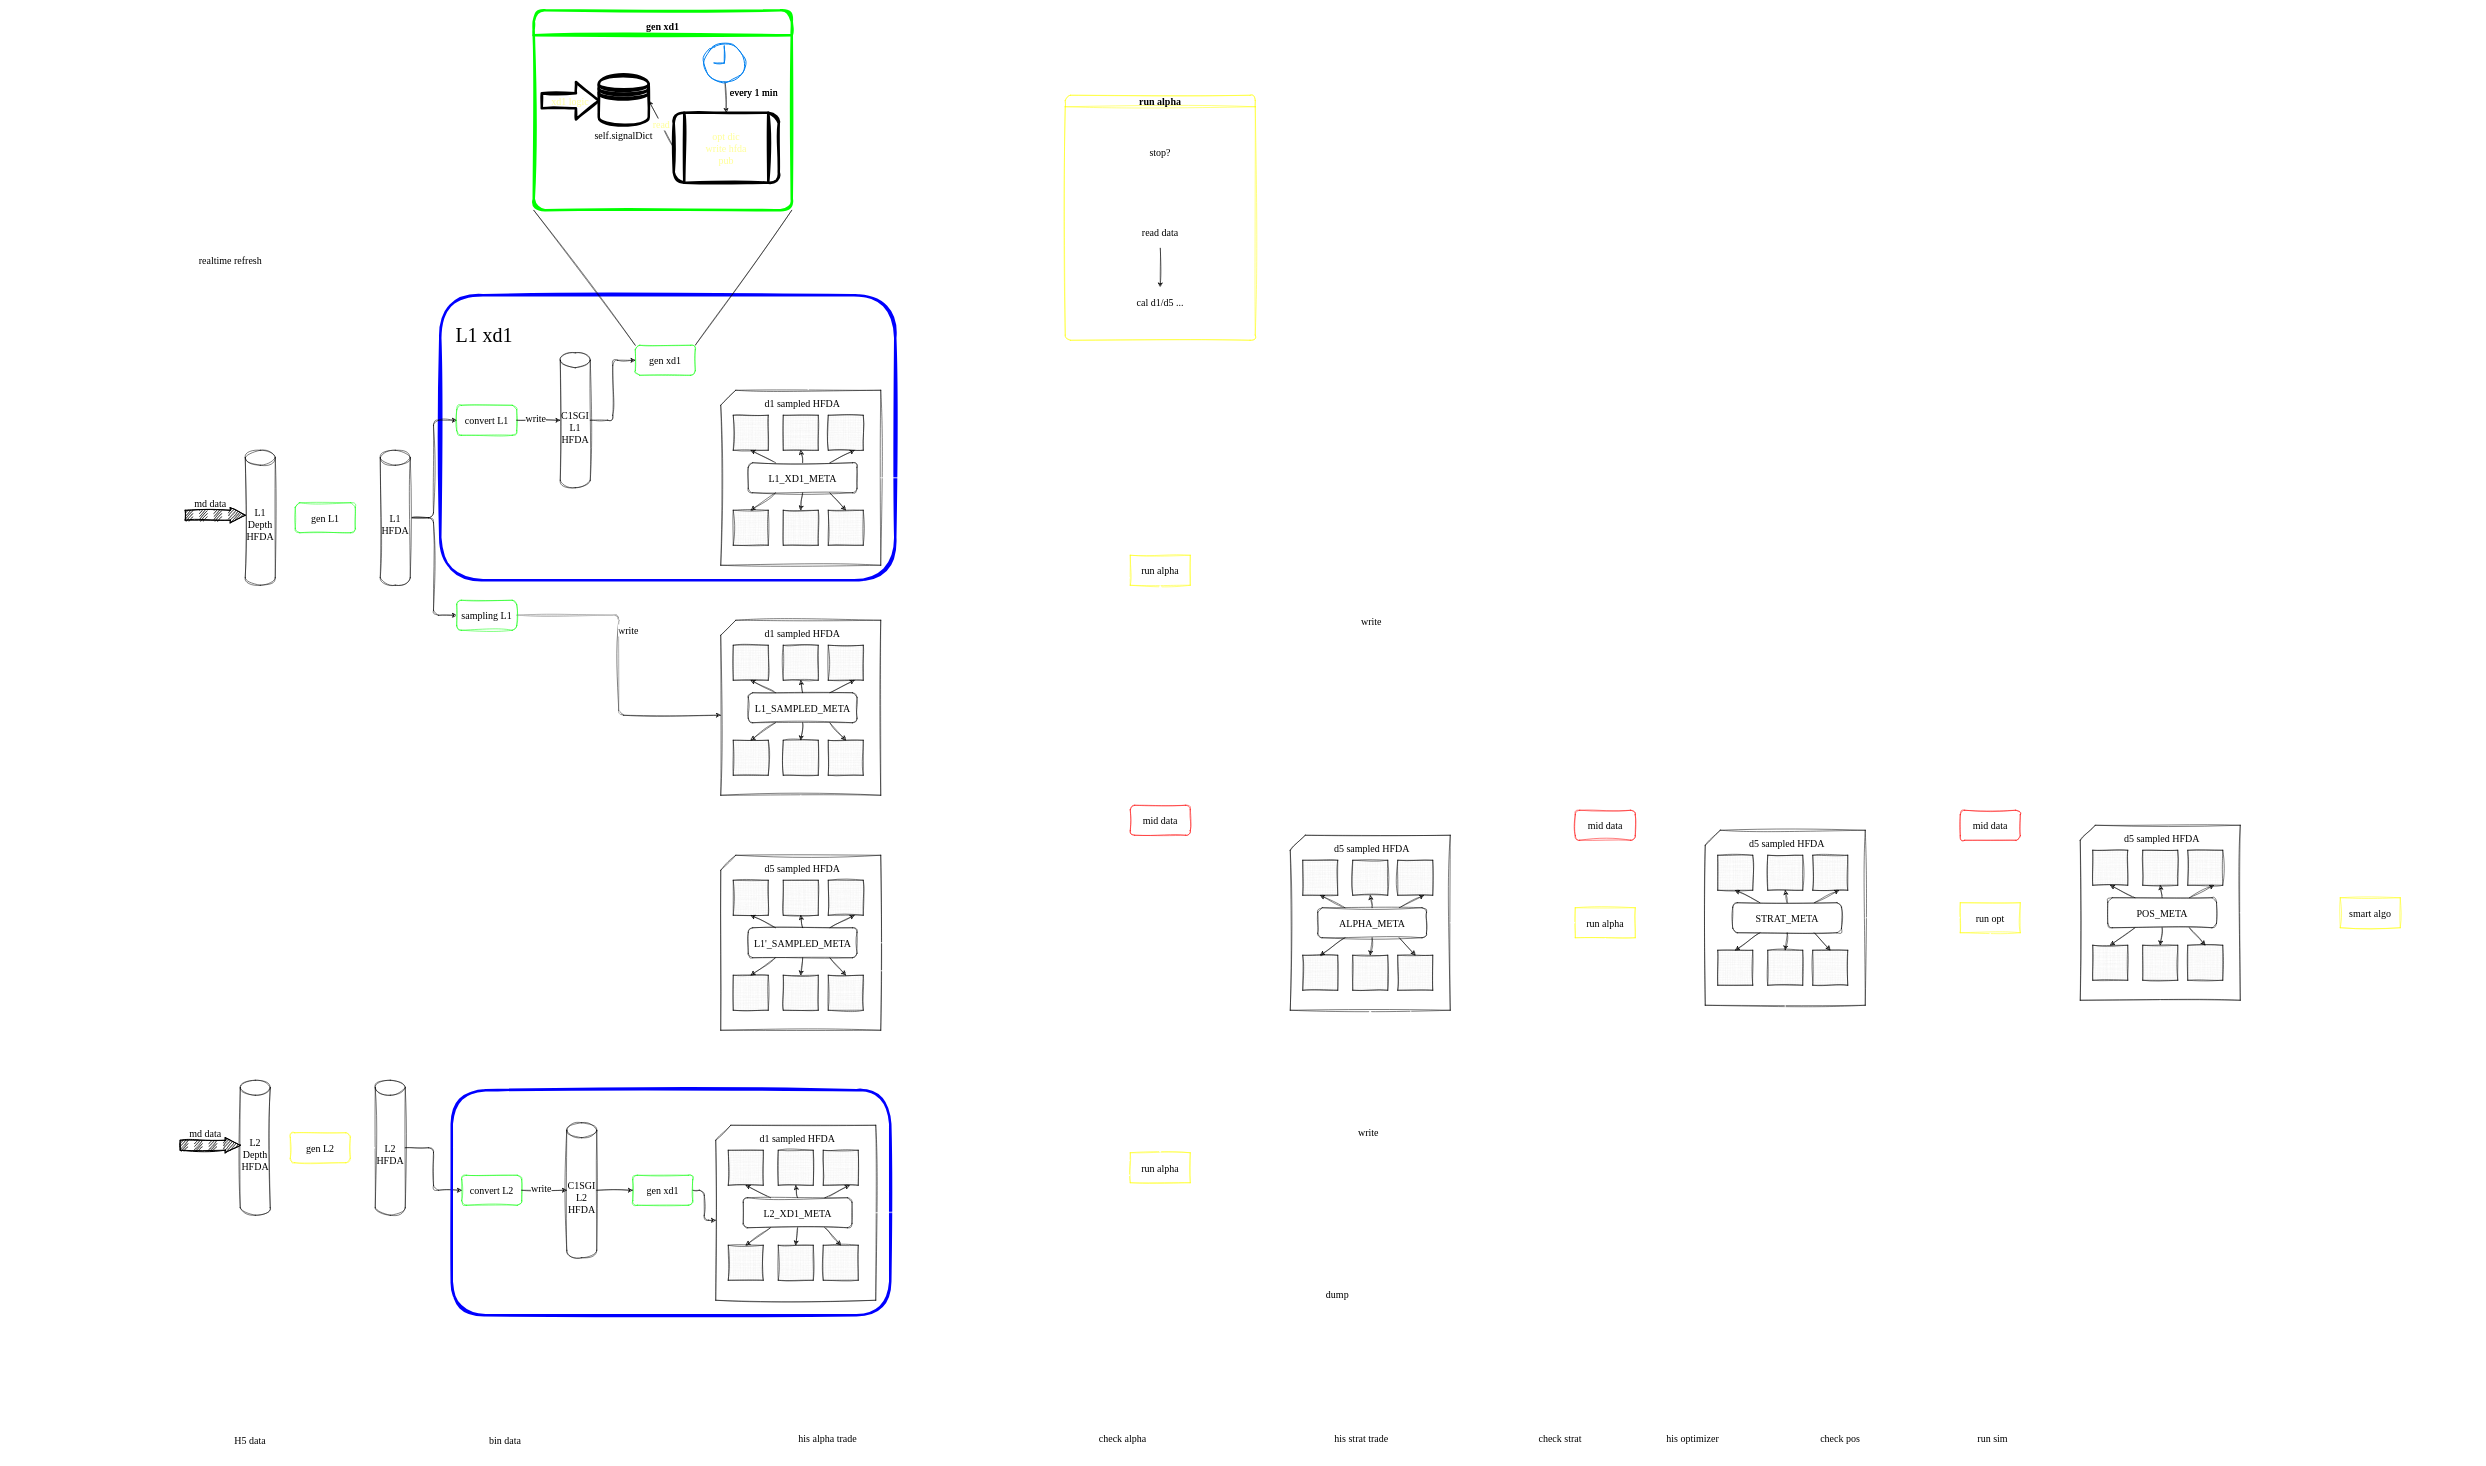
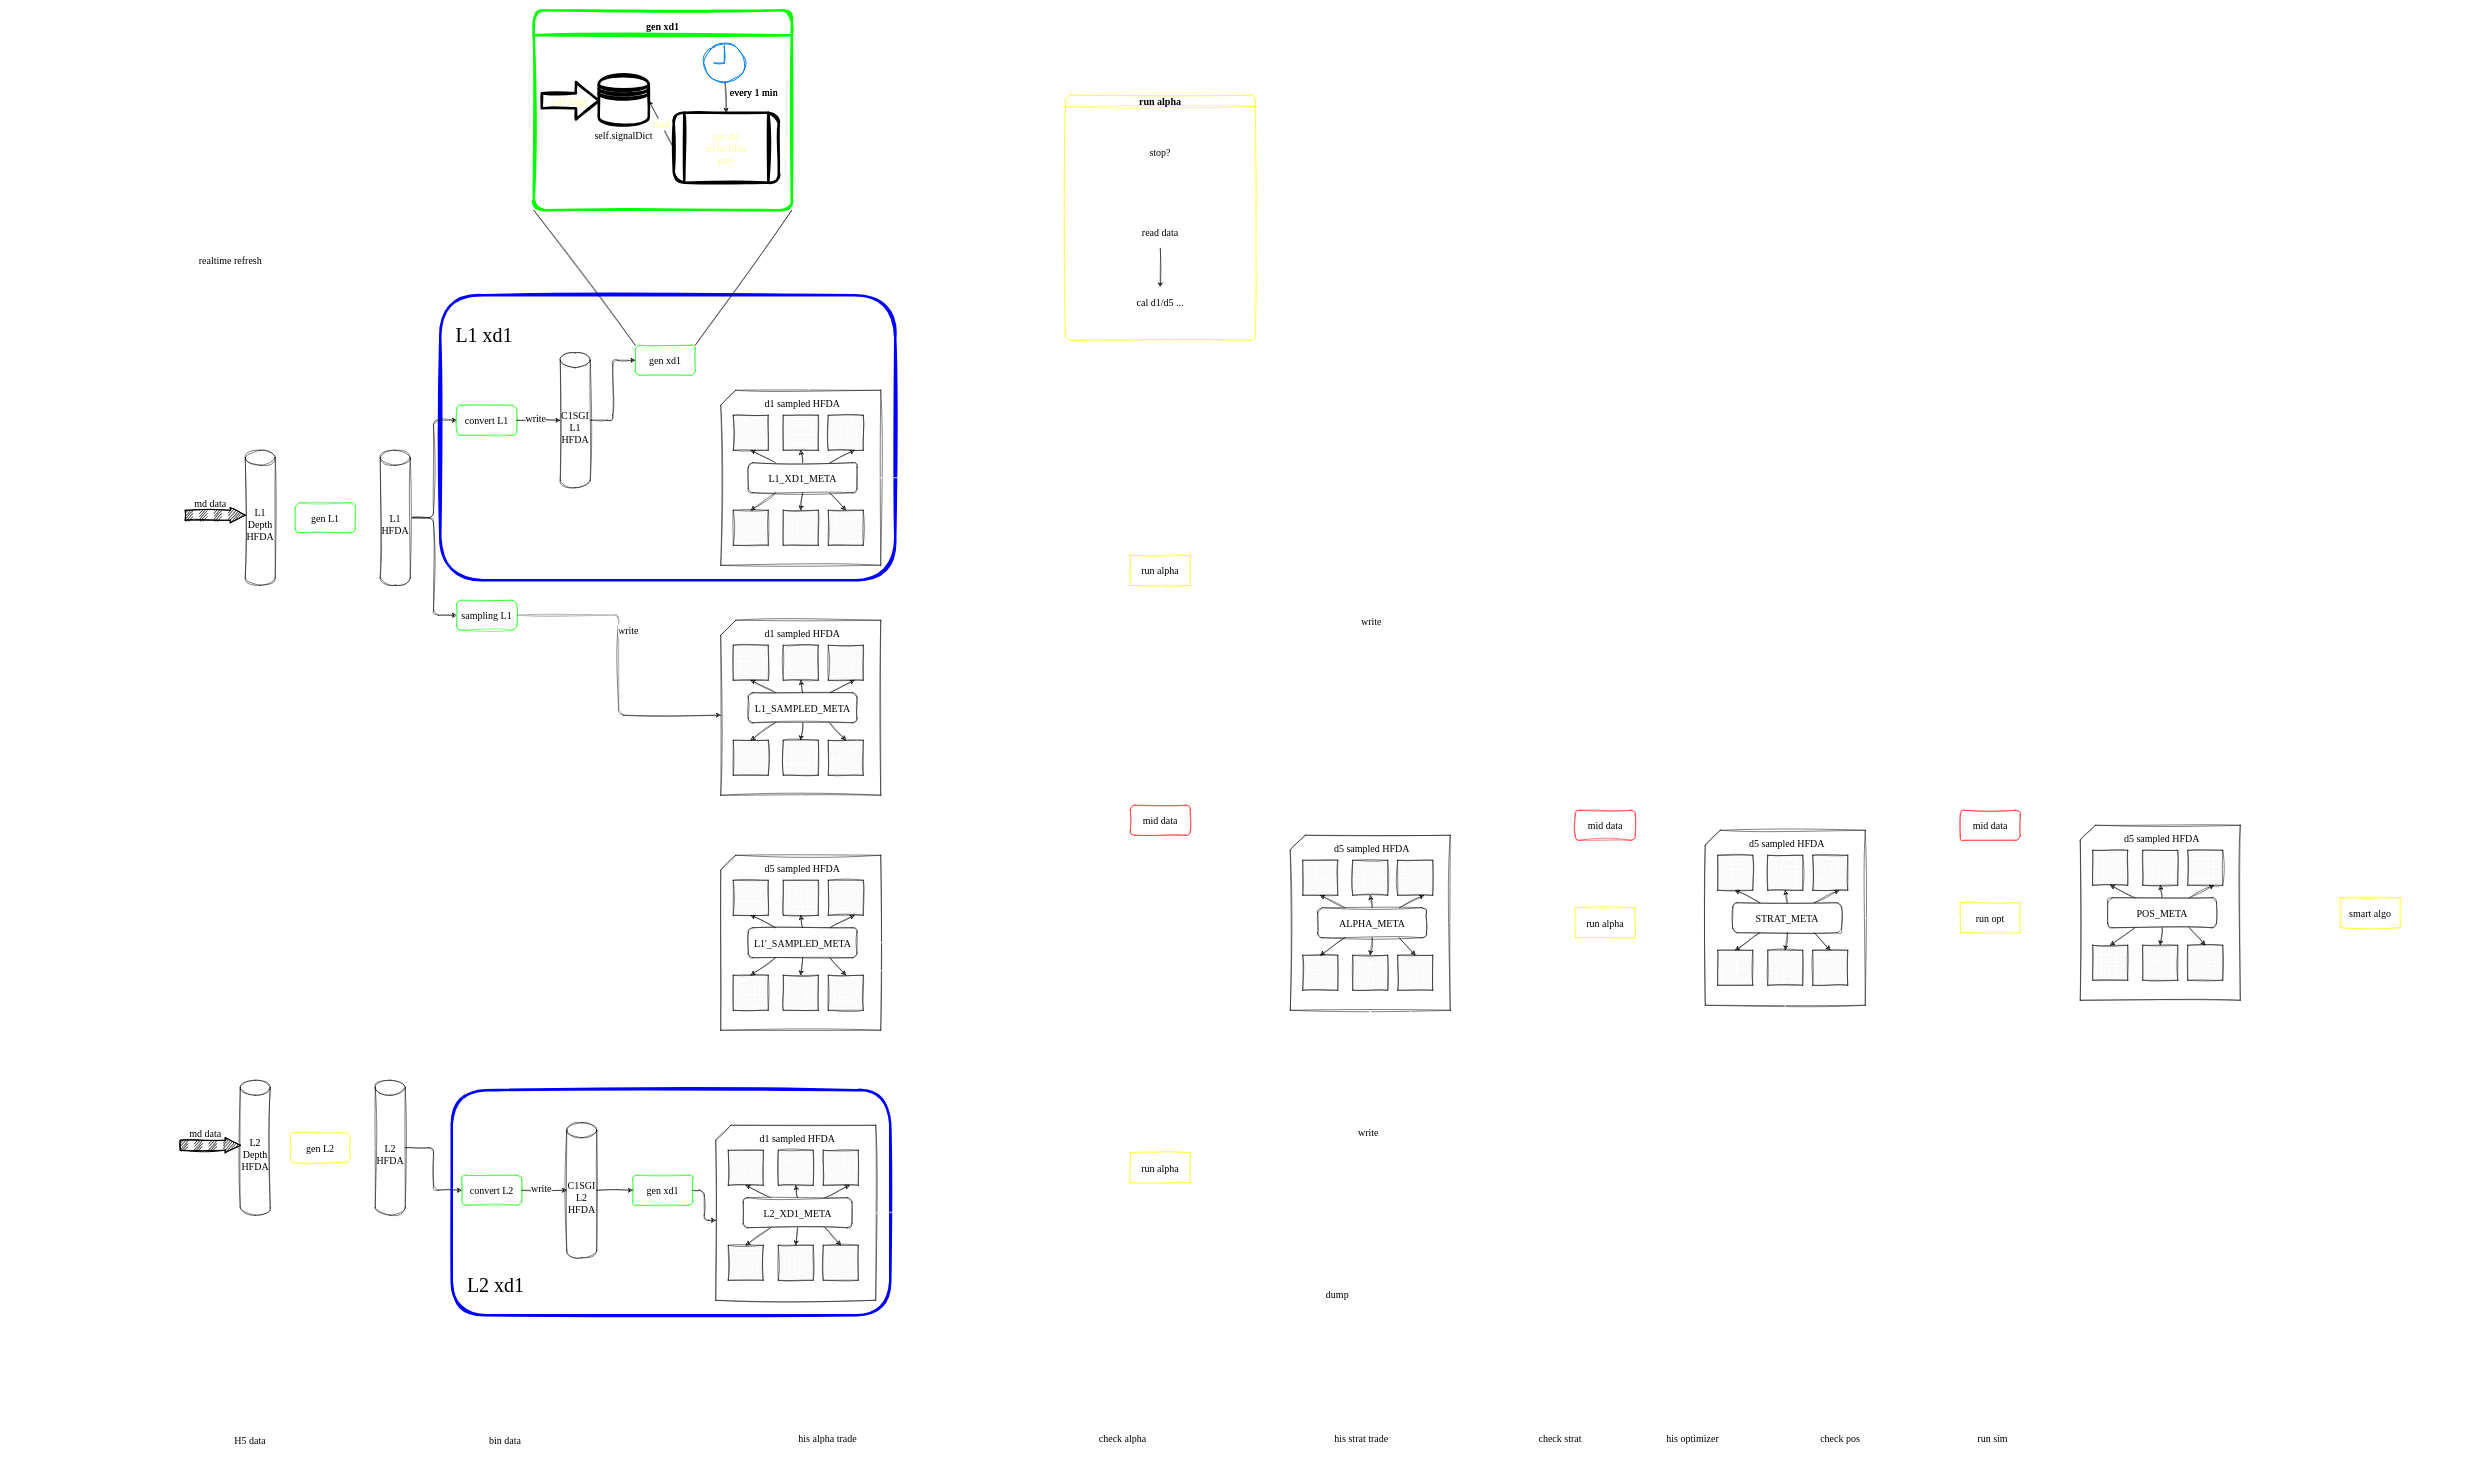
none -> (498, 1285)
